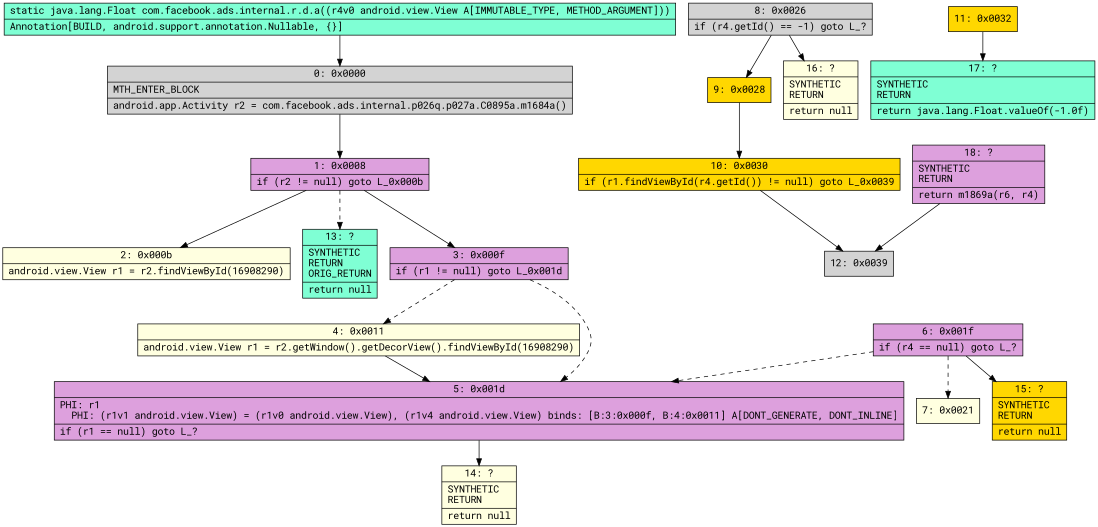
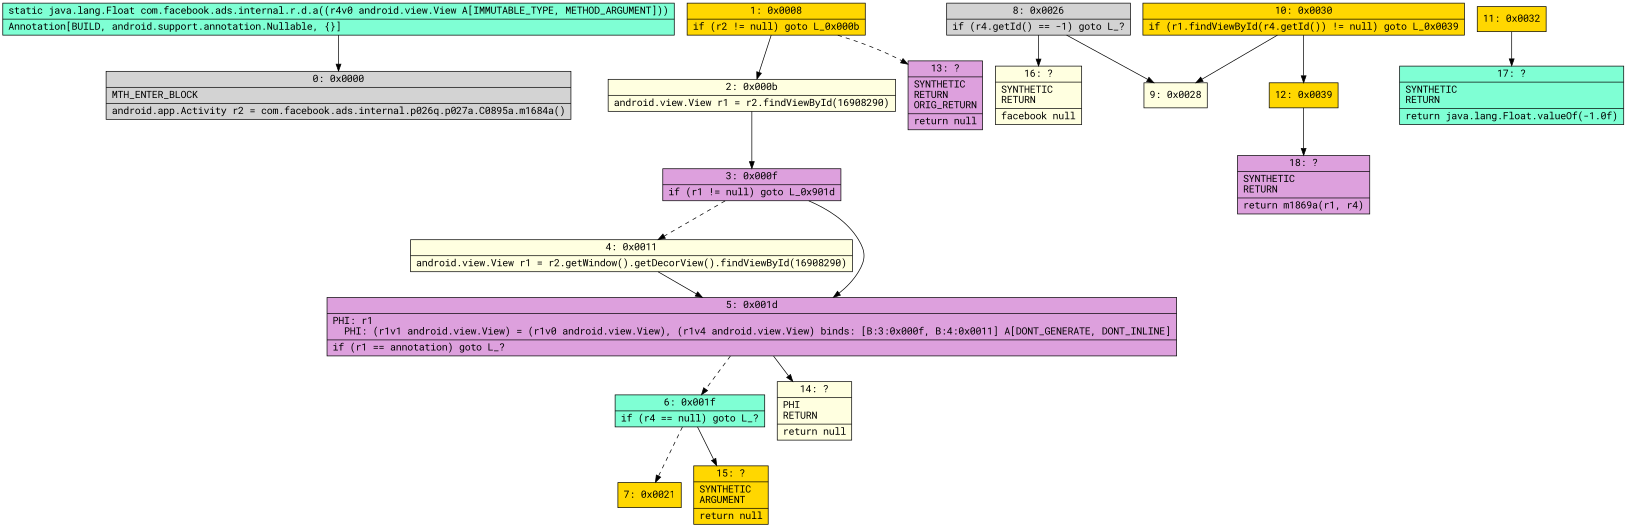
(739, 90) -> (1176, 95)
(821, 111) -> (1039, 116)
(739, 127) -> (1240, 57)
(340, 133) -> none
(340, 174) -> (776, 19)
(979, 195) -> (1304, 206)
(406, 217) -> (752, 136)
(910, 225) -> (1304, 128)
(340, 264) -> (945, 95)
(859, 264) -> (1304, 95)
(479, 271) -> (752, 192)
(583, 320) -> (858, 239)
(948, 340) -> (690, 411)
(776, 366) -> (718, 373)
(948, 411) -> (650, 495)
(1015, 416) -> (723, 500)
(129, 432) -> (419, 348)
(474, 490) -> (792, 405)
